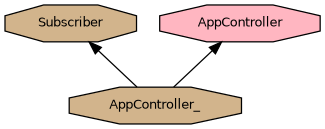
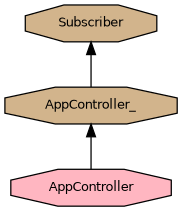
(193, 69) -> (91, 153)
